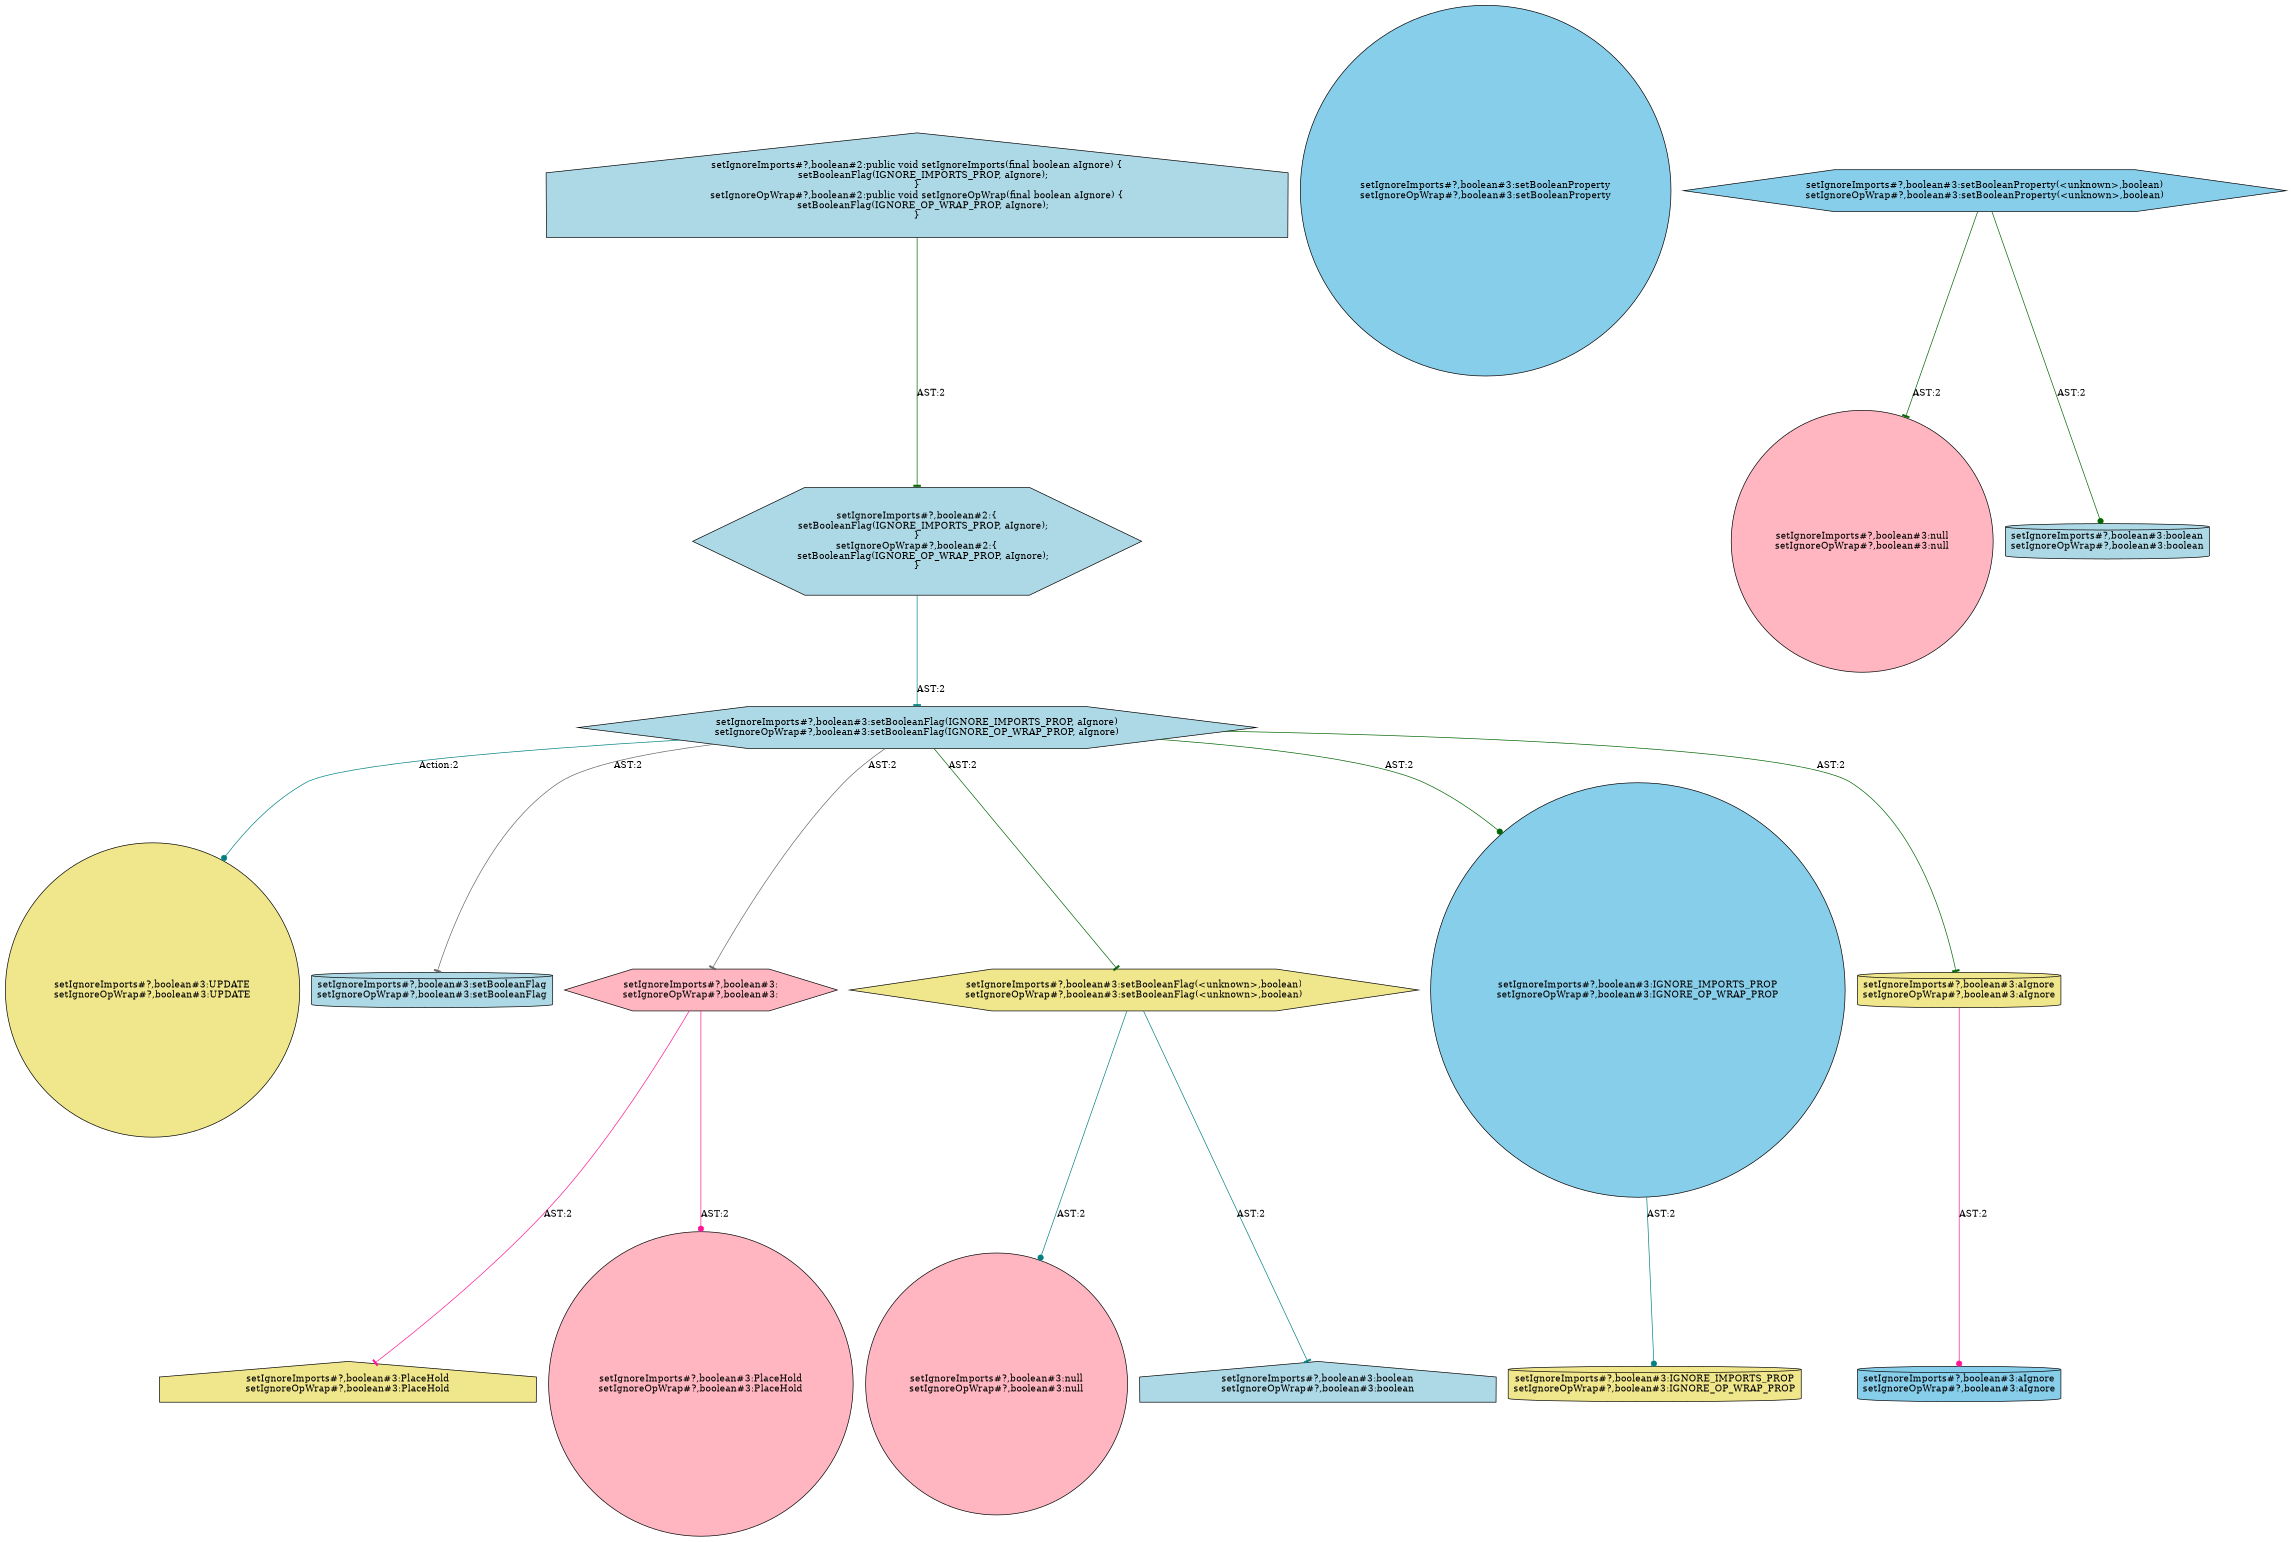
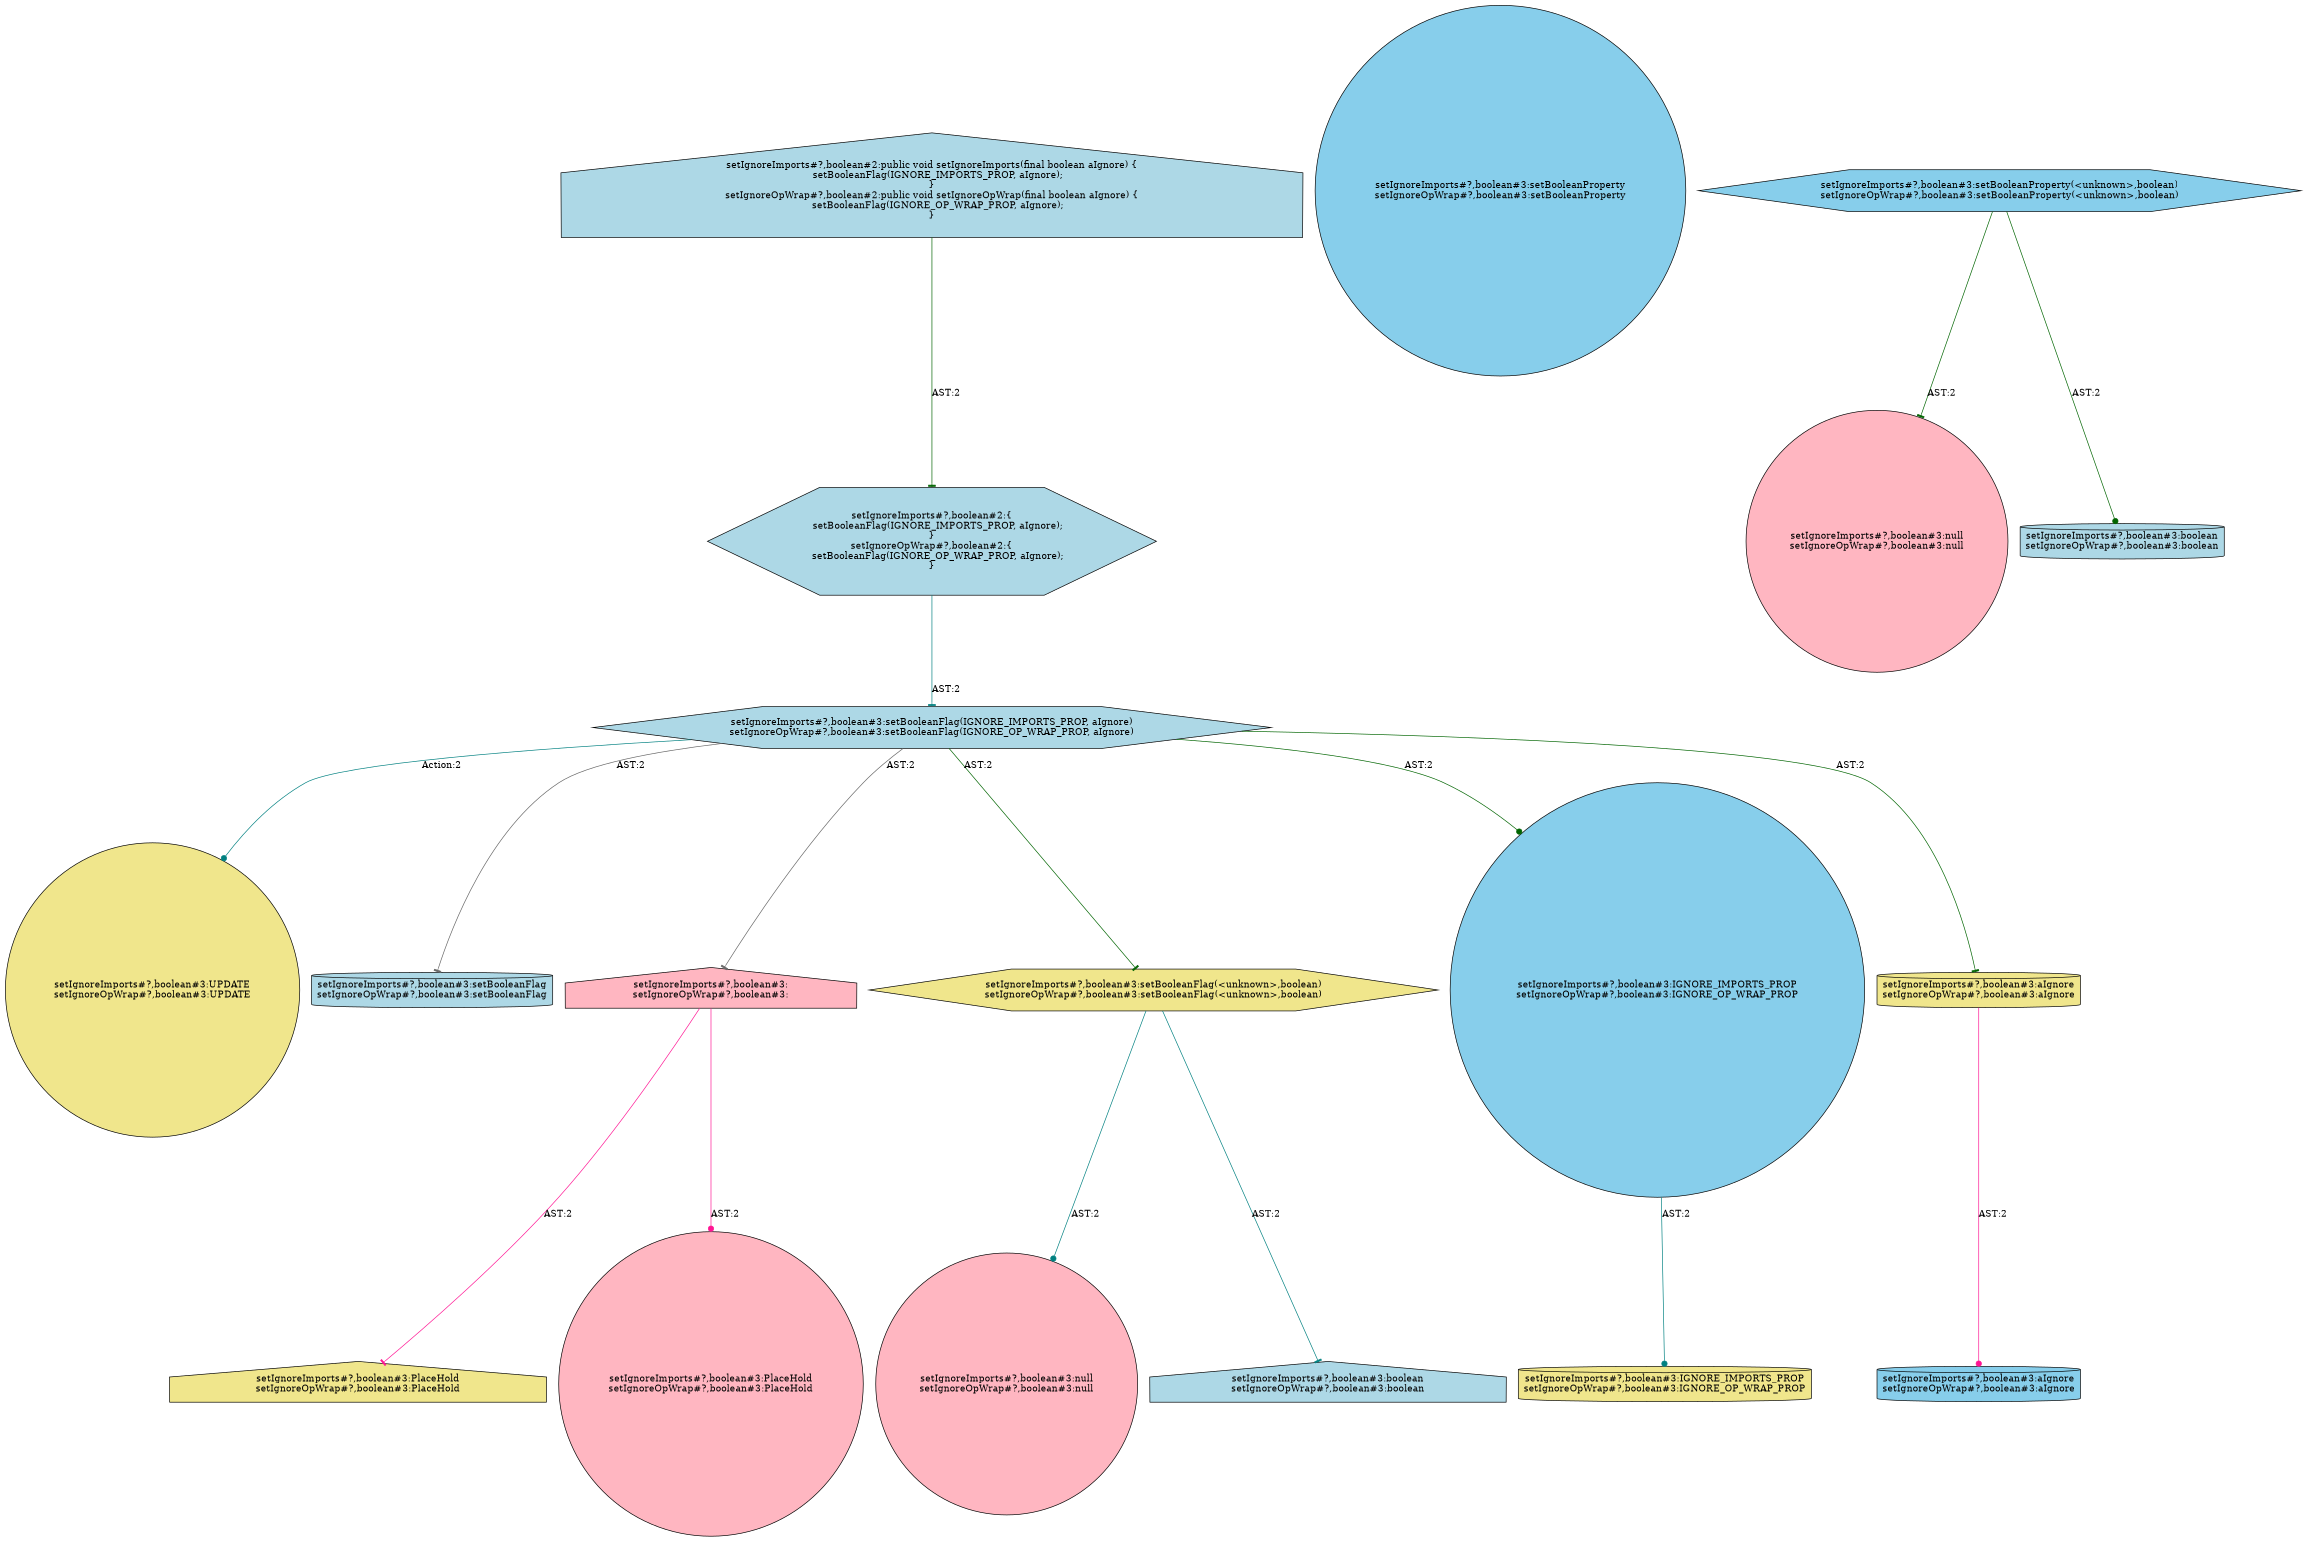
(701, 990) -> (711, 990)
